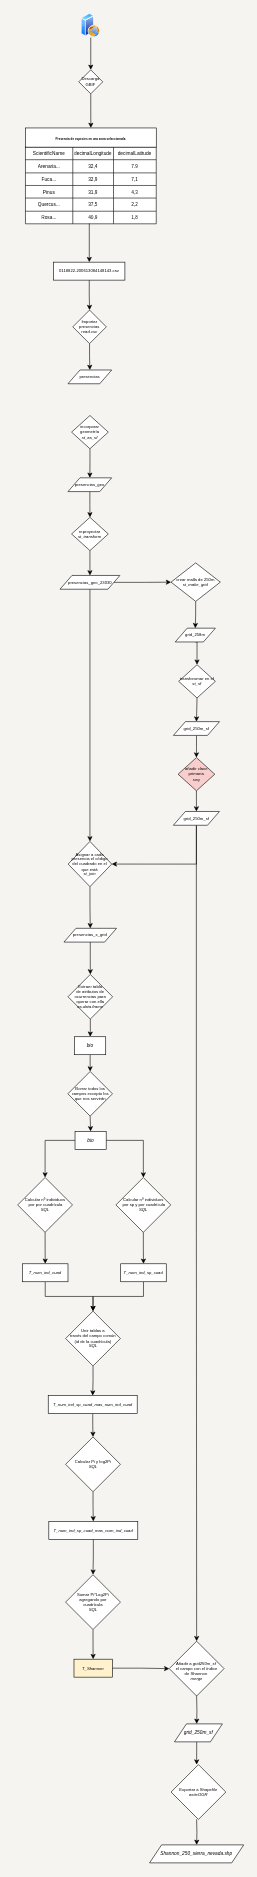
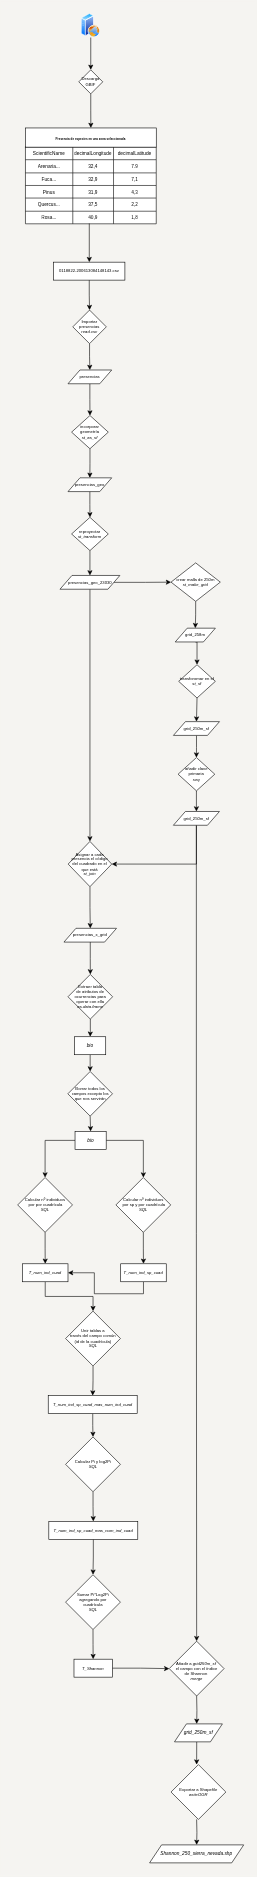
none -> (90, 410)
(197, 774) -> (197, 774)
(122, 1297) -> (110, 1295)
(93, 1670) -> (93, 1670)
